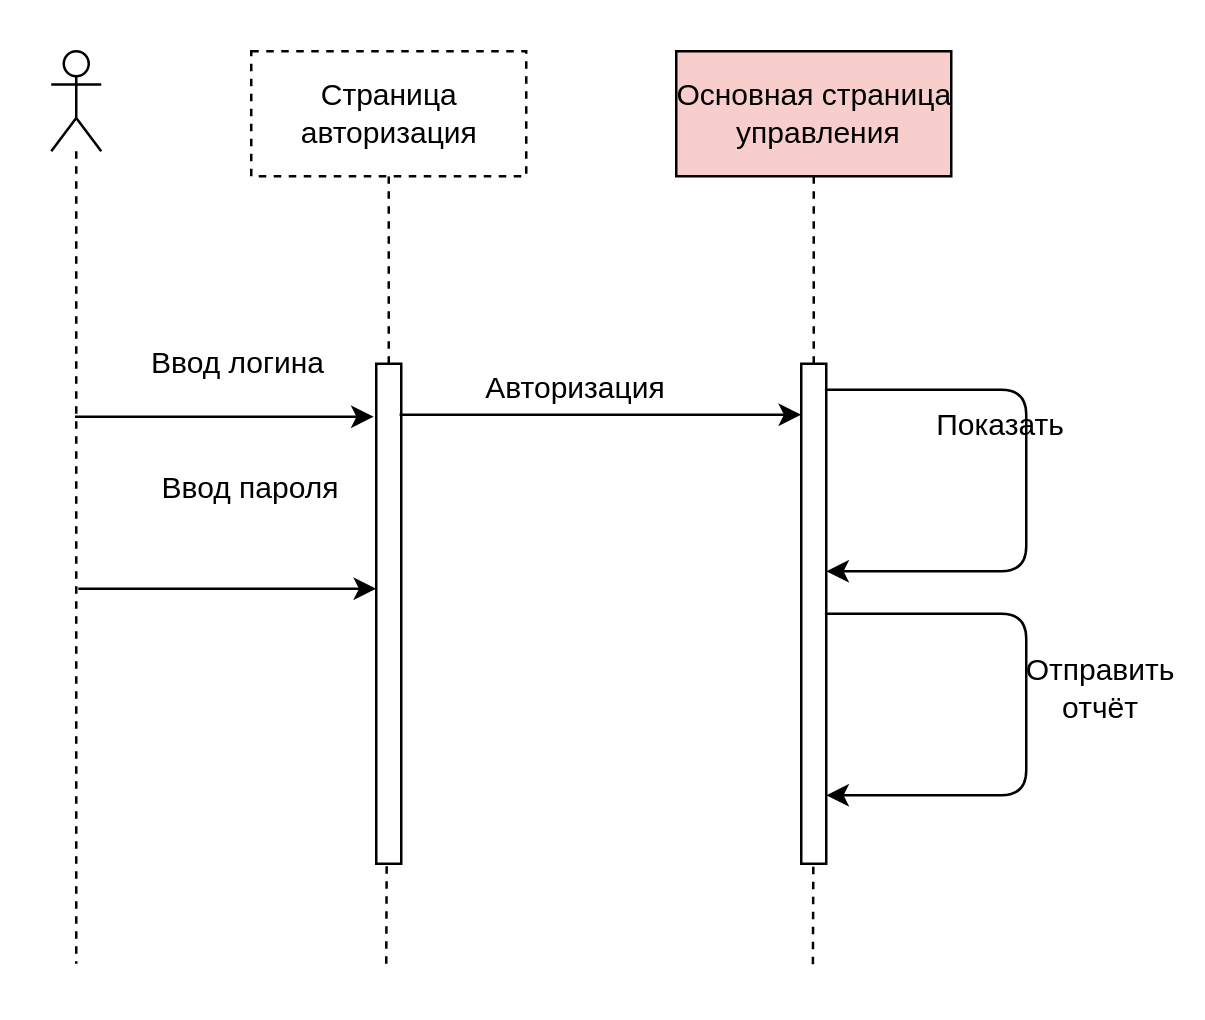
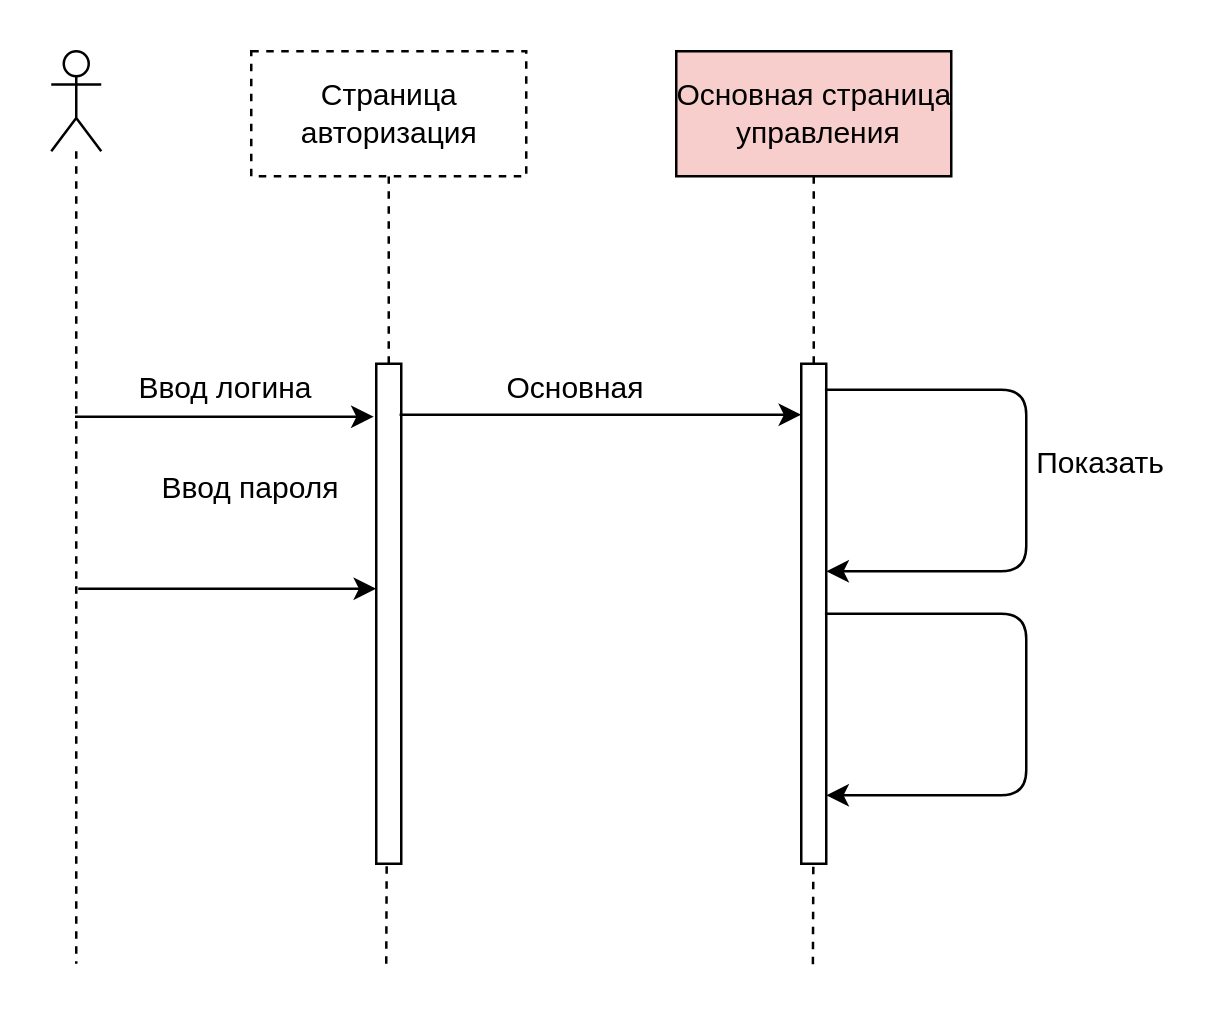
(239, 364) -> (226, 389)
(576, 389) -> (576, 389)
(1001, 426) -> (1101, 464)
(1101, 688) -> none
